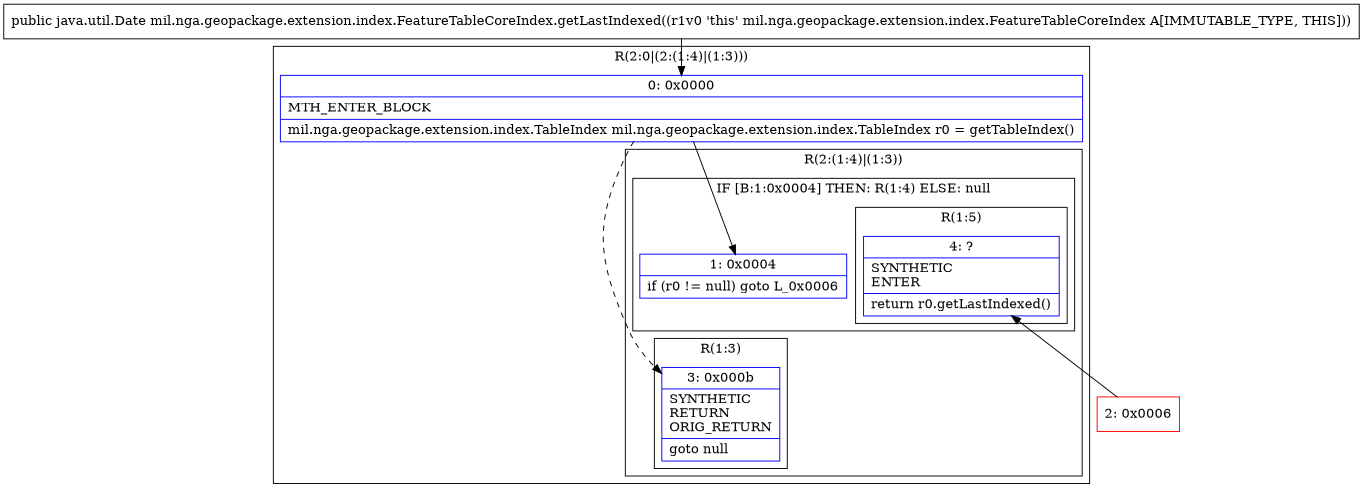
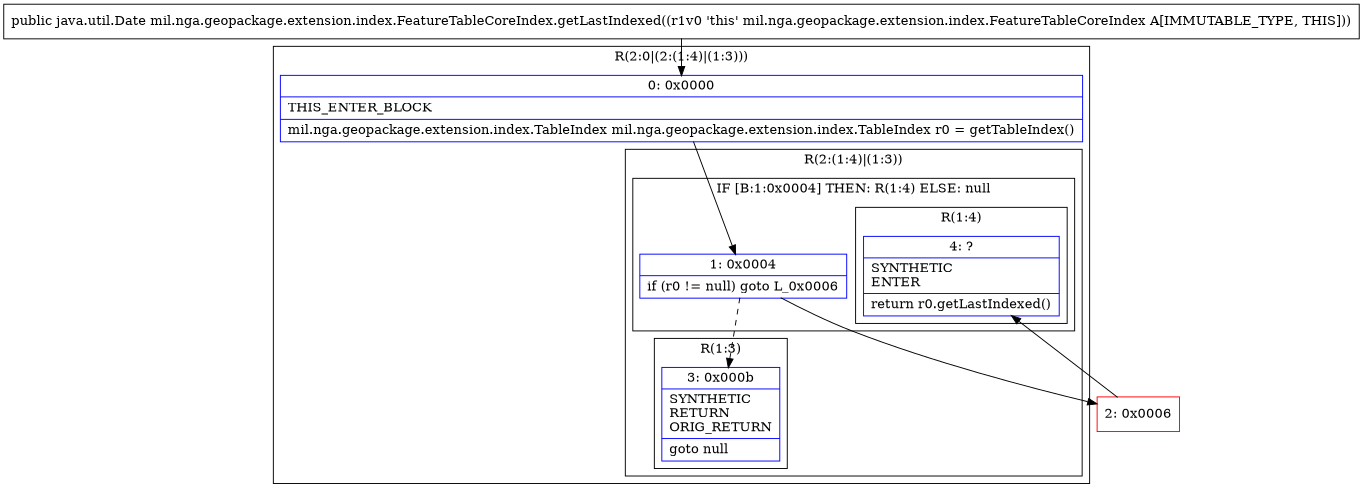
(360, 108) -> (360, 108)
(961, 218) -> (961, 218)
(605, 257) -> (735, 325)
none -> (931, 358)
